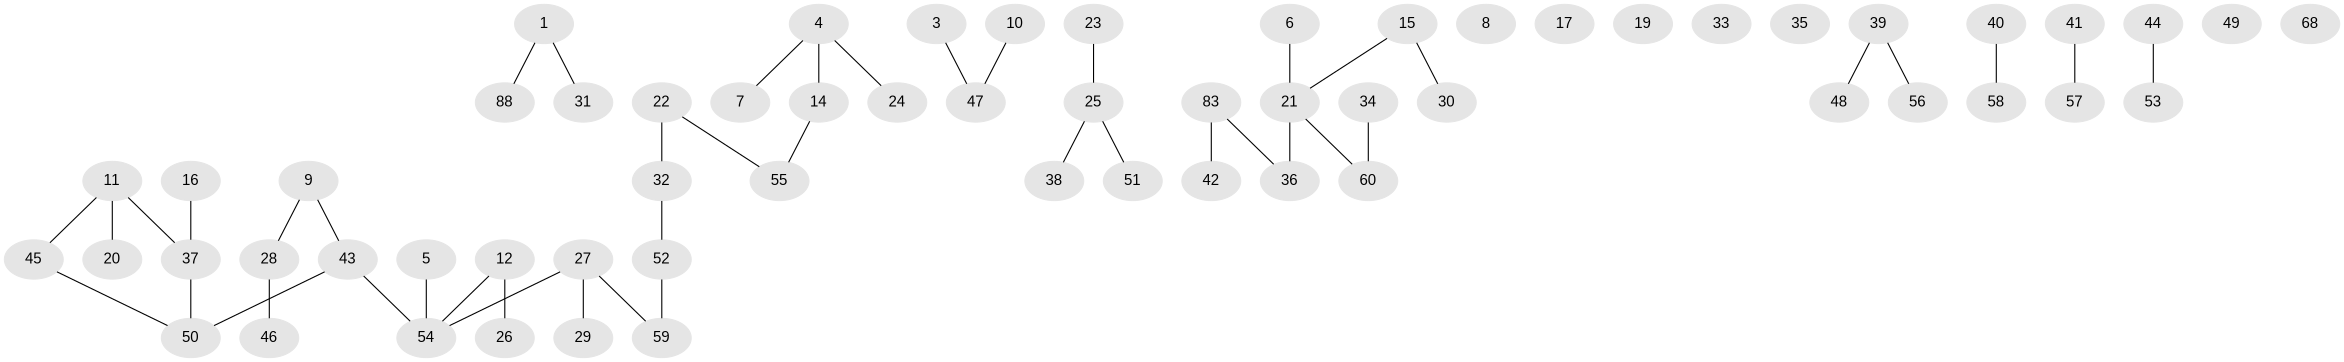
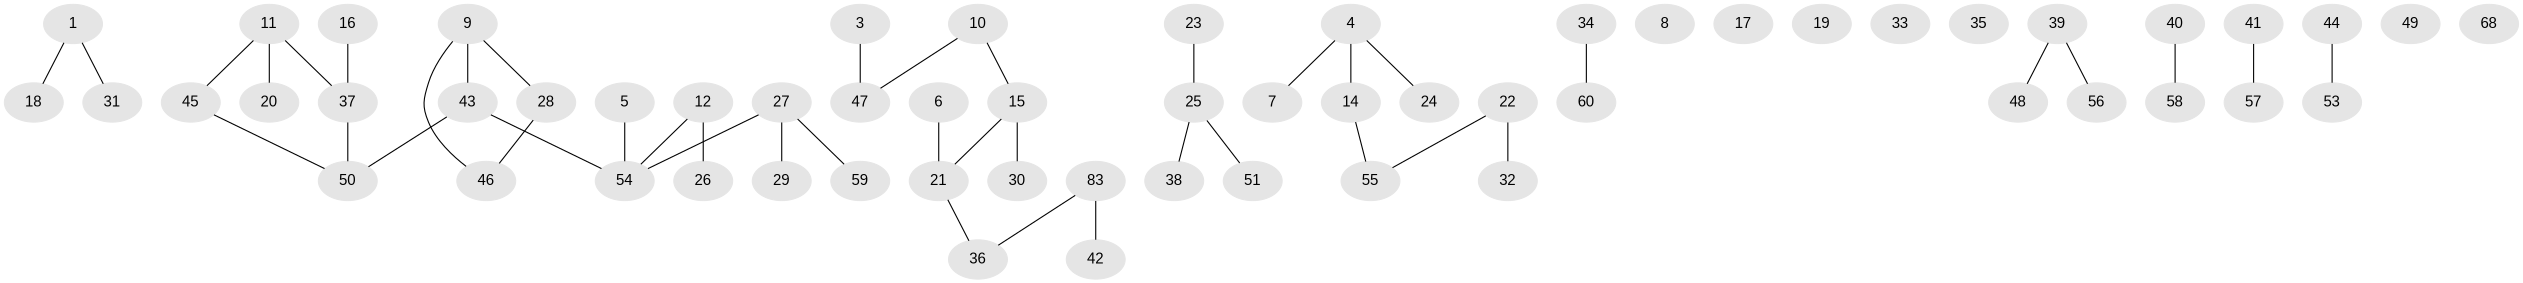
none -> (998, 63)
(505, 102) -> (34, 102)
none -> (424, 108)
(1329, 142) -> none
(662, 259) -> none
